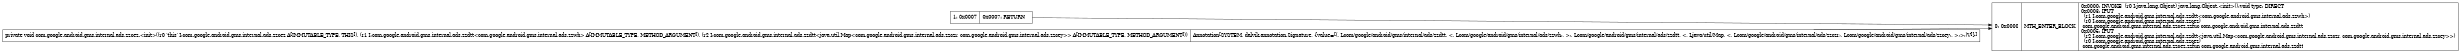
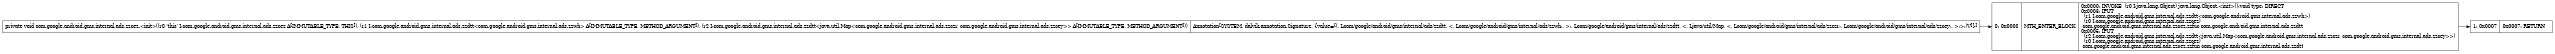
(1510, 21) -> (2462, 27)
